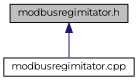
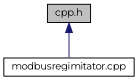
(69, 13) -> (69, 13)
